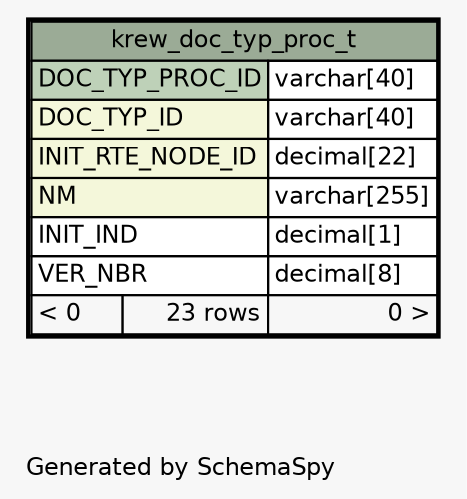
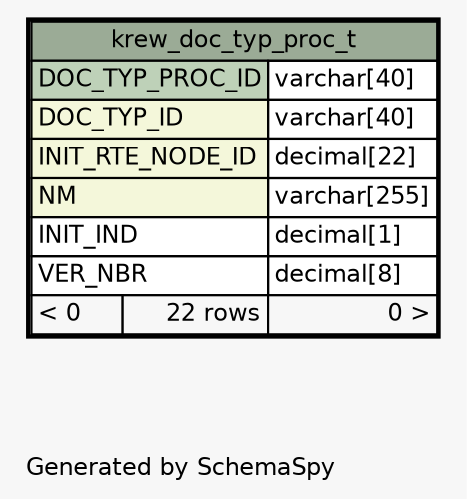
(214, 314) -> (214, 314)
